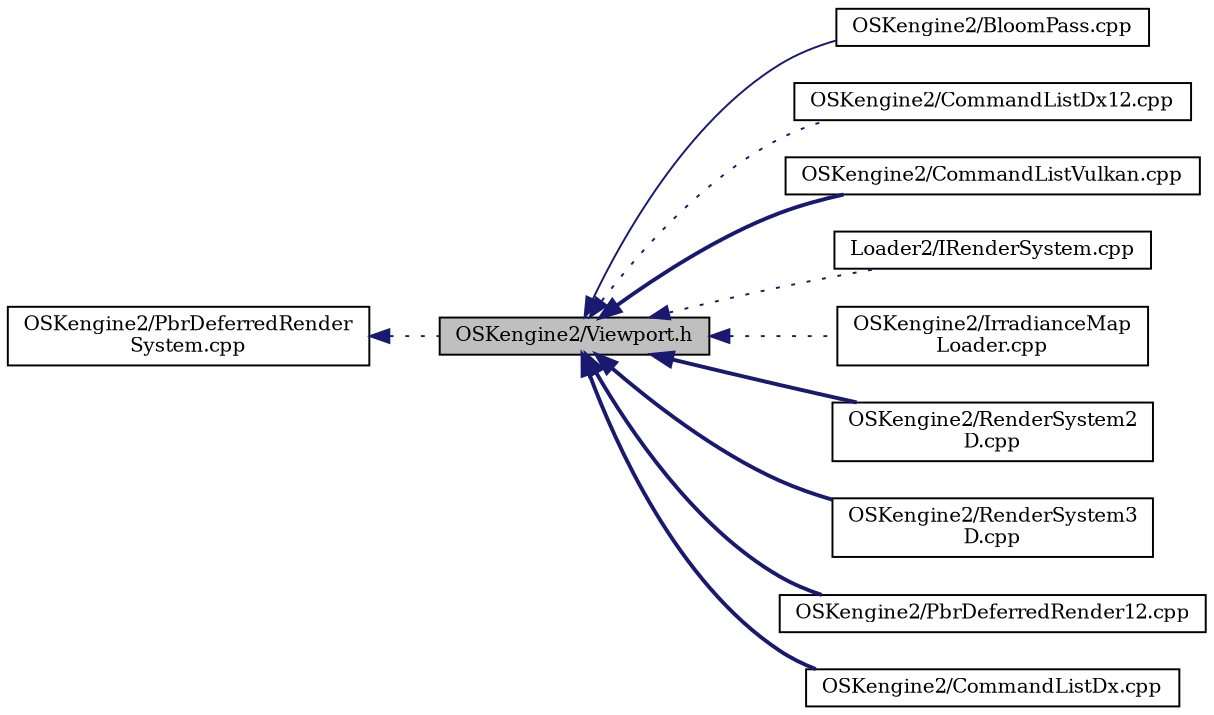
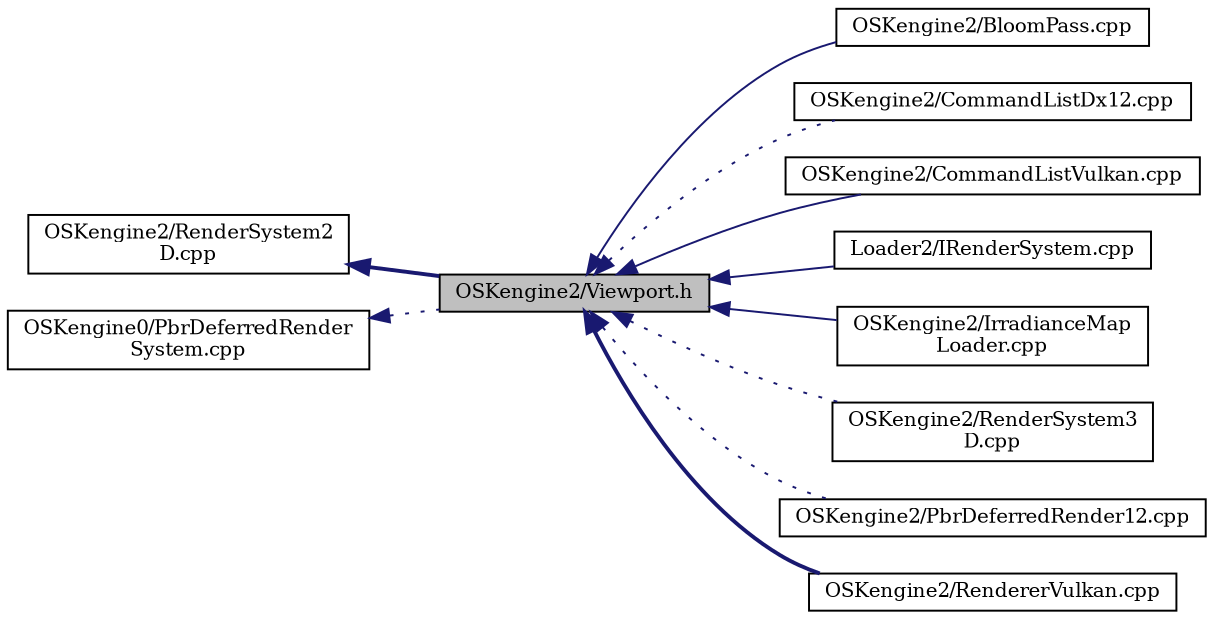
(724, 238) -> (746, 223)
(773, 289) -> (782, 272)
(189, 336) -> (189, 340)
(783, 336) -> (783, 315)
(764, 381) -> (404, 272)
(715, 445) -> (733, 368)
(691, 503) -> (704, 430)
(993, 688) -> (993, 592)
